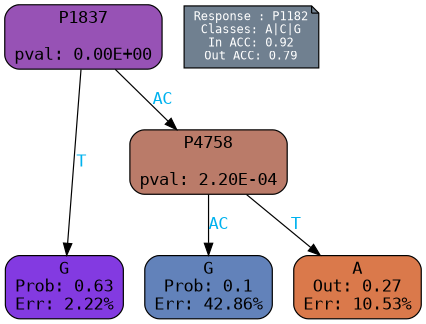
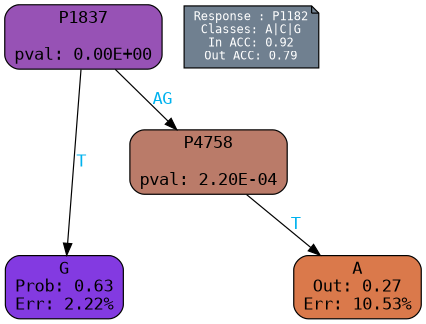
(163, 100) -> (163, 100)
(209, 287) -> none
